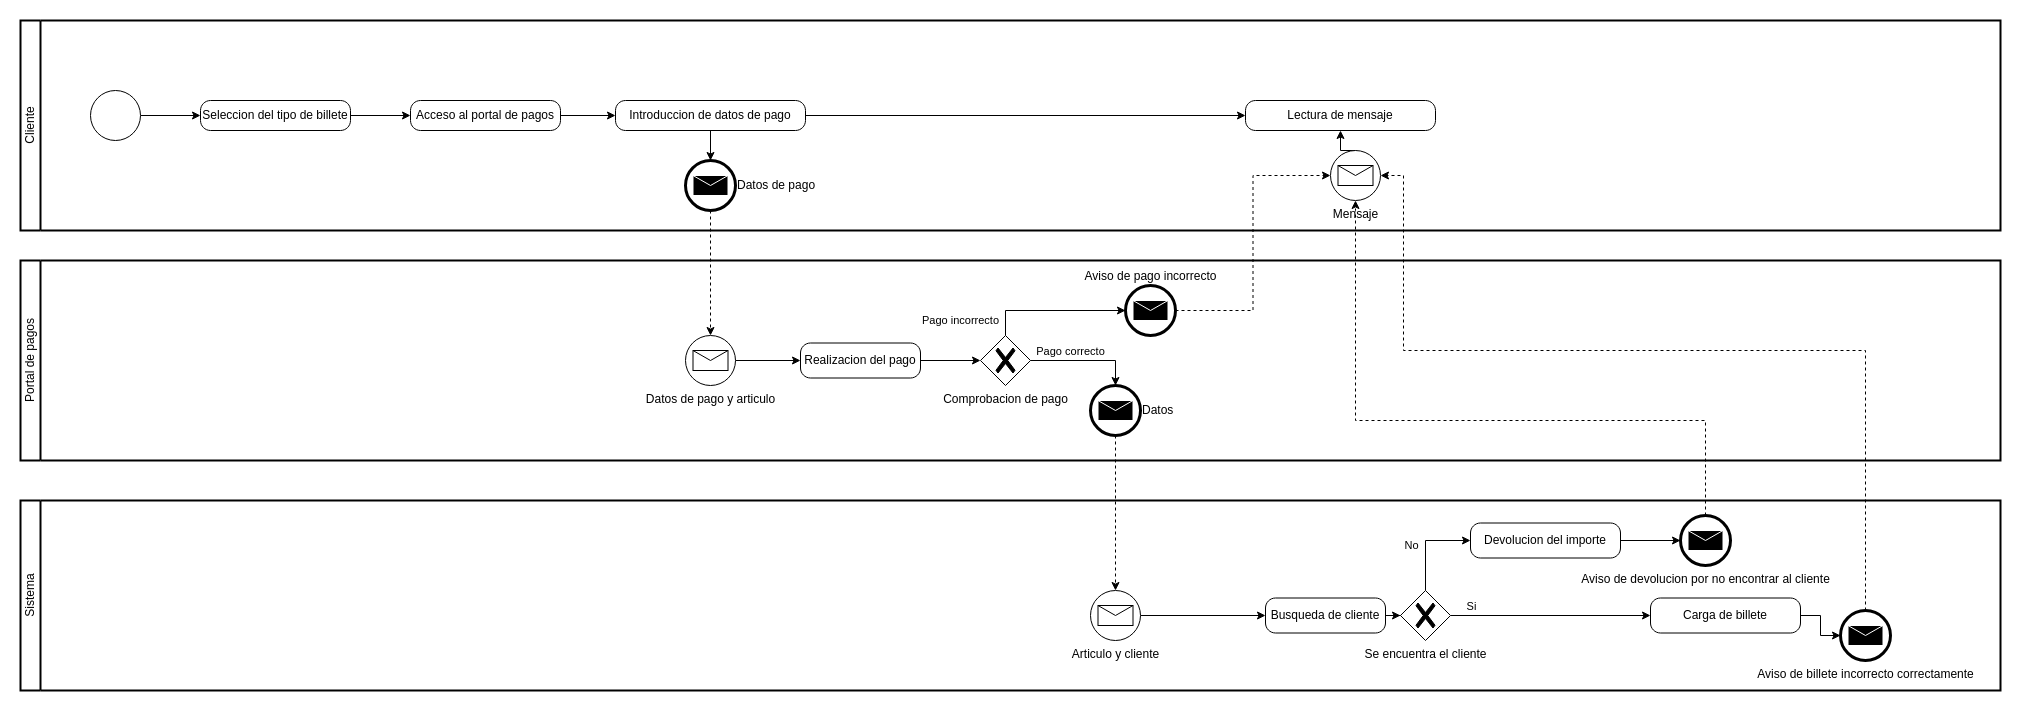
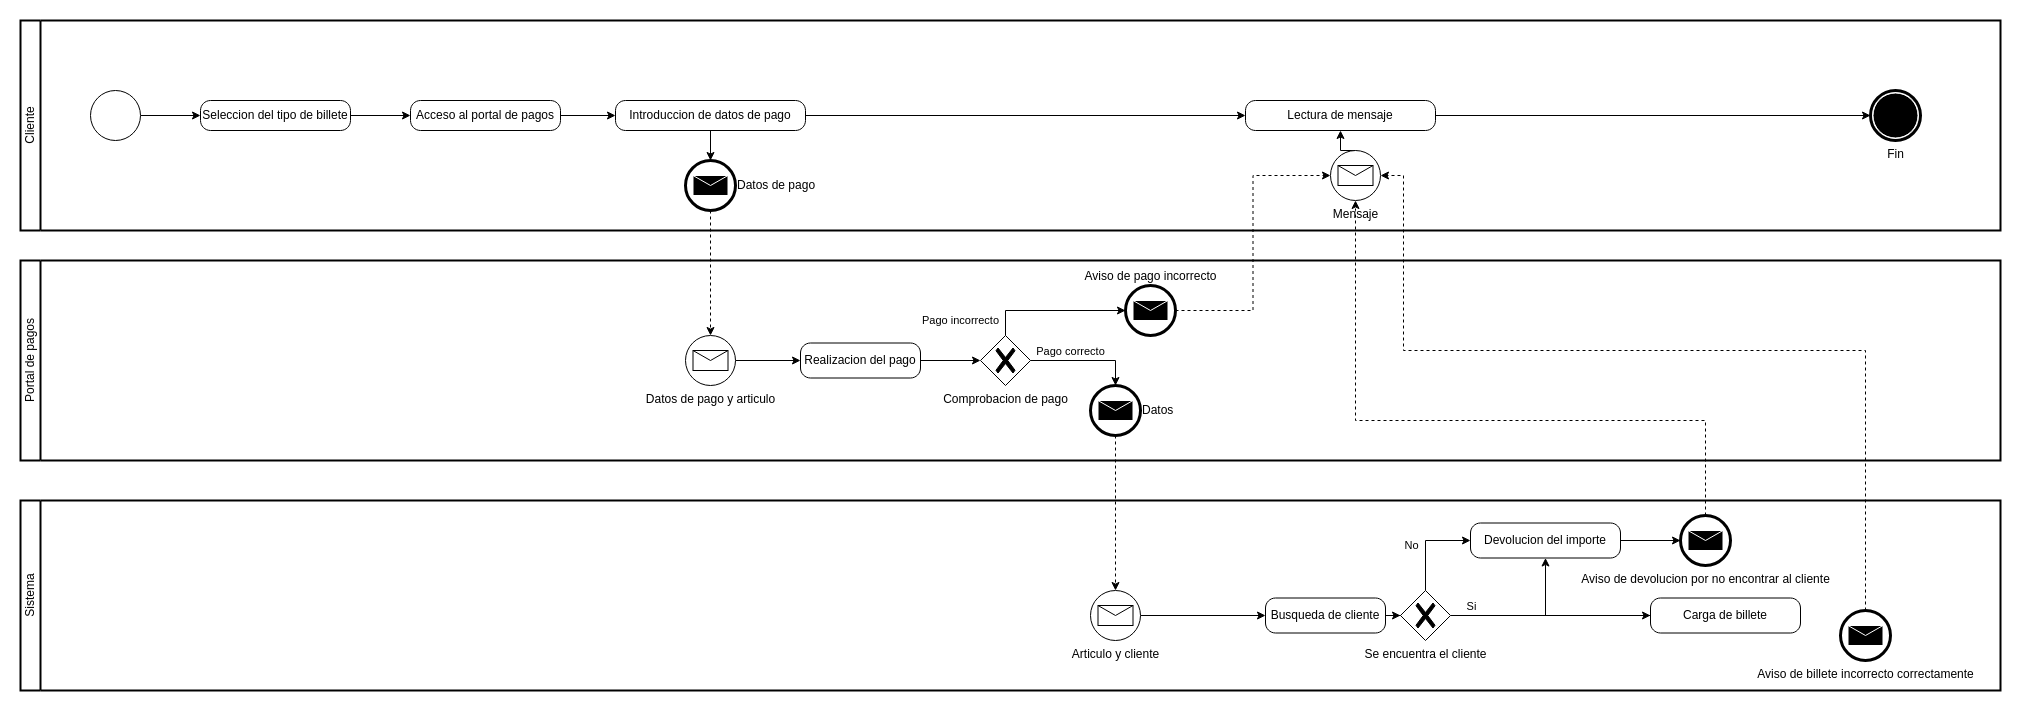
none -> (1650, 116)
none -> (1896, 116)
(1821, 622) -> (1546, 589)
